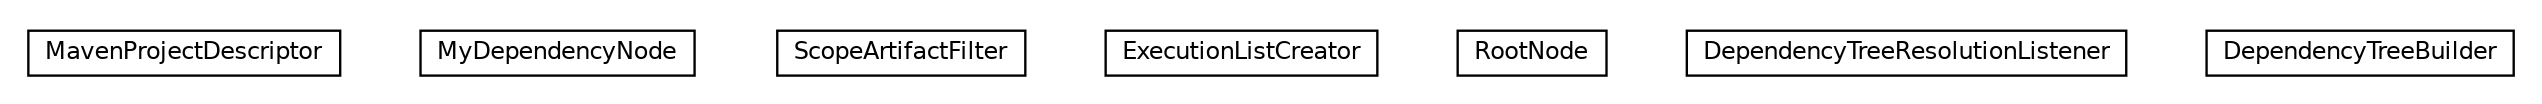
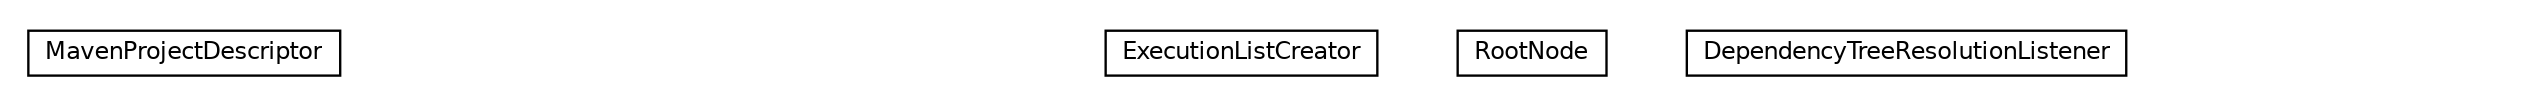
(558, 52) -> none
(900, 52) -> none
(2360, 52) -> none
